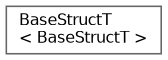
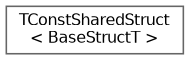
(84, 30) -> (95, 30)
